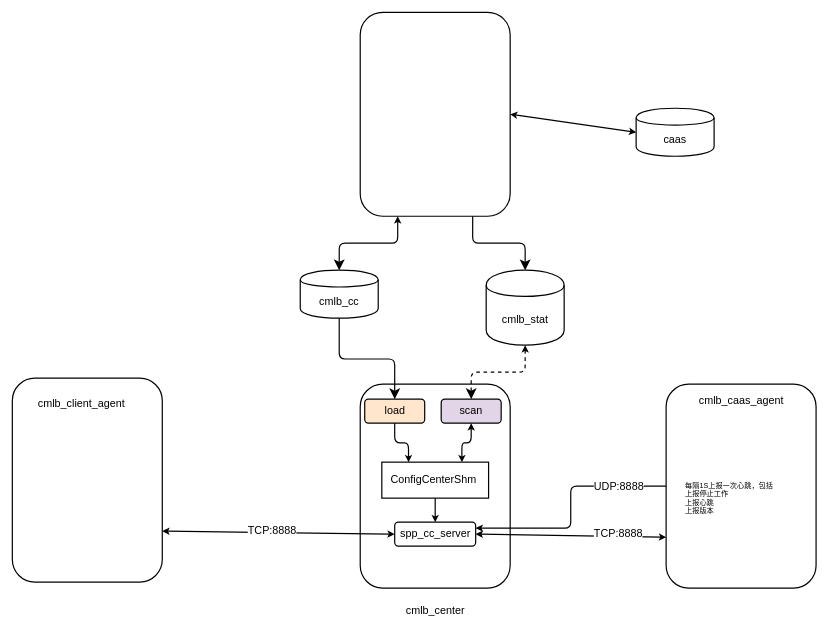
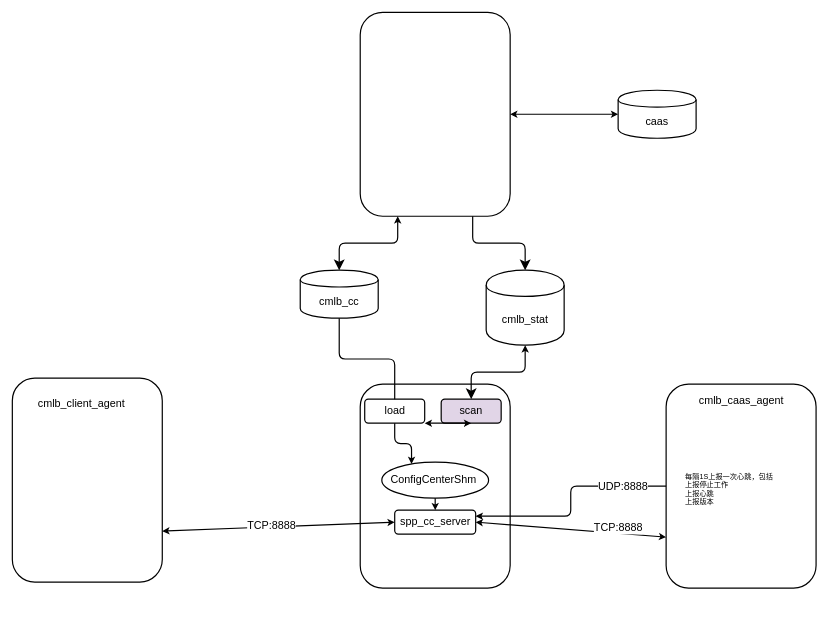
(675, 132) -> (657, 114)
(501, 372) -> (501, 372)
(395, 389) -> (395, 392)
(395, 411) -> (395, 411)
(465, 443) -> (437, 423)
(435, 480) -> (435, 480)
(726, 500) -> (726, 491)
(435, 534) -> (435, 522)
(435, 609) -> none
